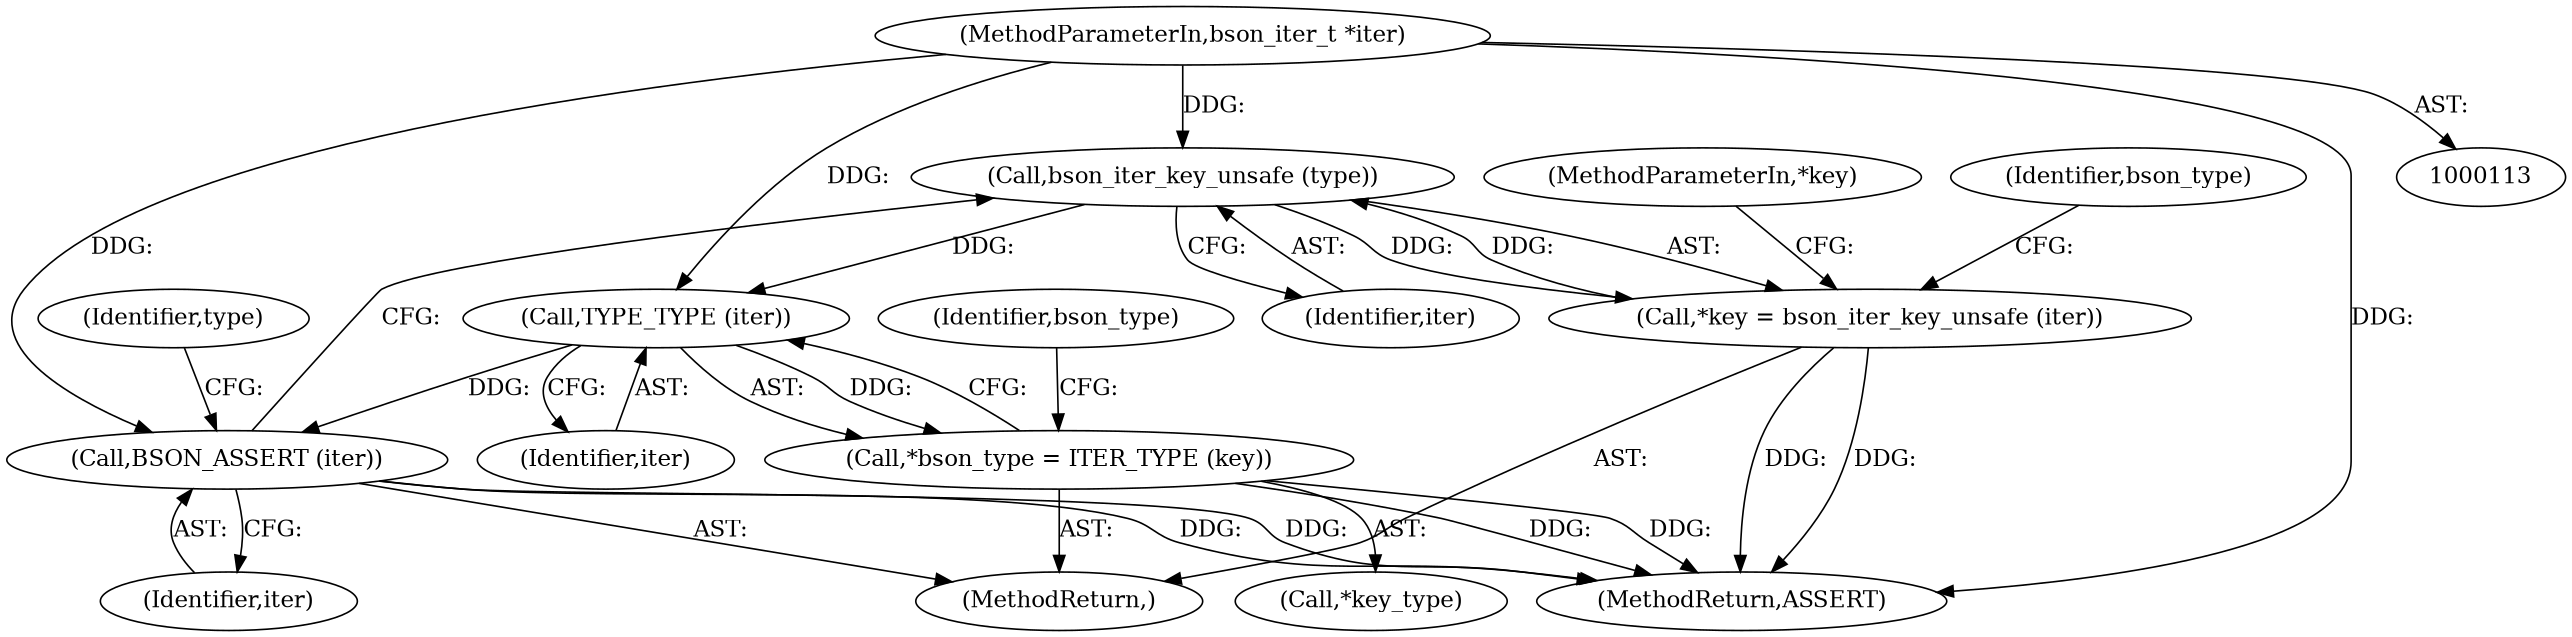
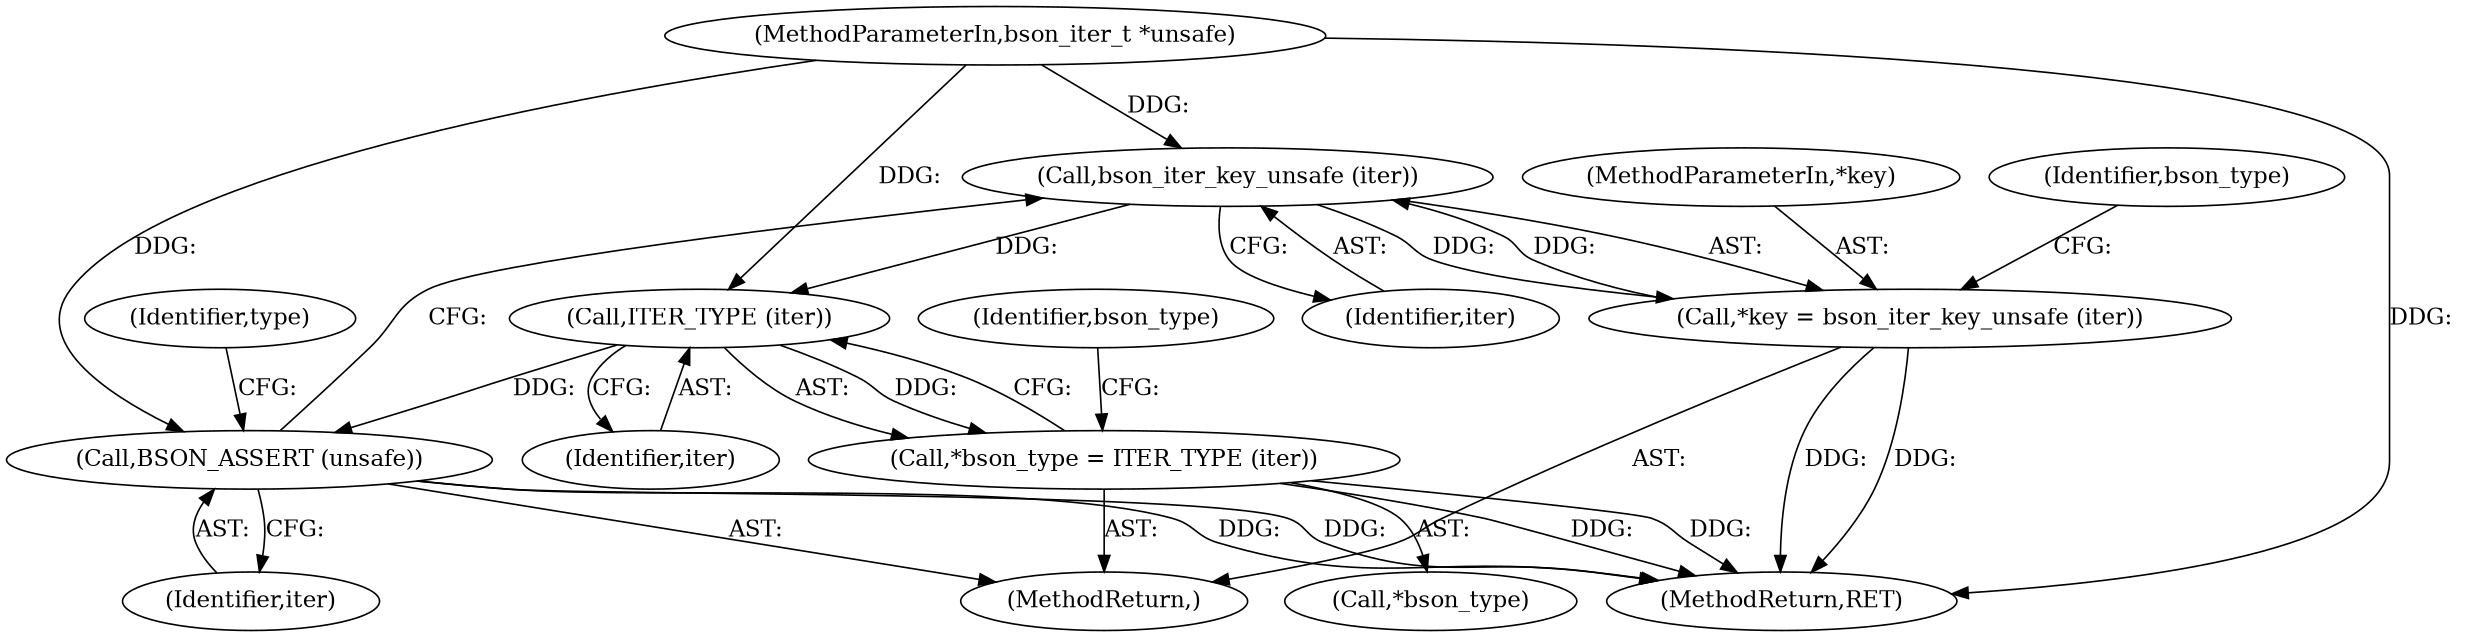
(1183, 36) -> (995, 36)
(1183, 177) -> (1228, 177)
(2481, 177) -> none
(1829, 248) -> (1866, 248)
(656, 318) -> (700, 318)
(227, 460) -> (249, 460)
(1059, 460) -> (1104, 460)
(1371, 601) -> (1431, 601)
(1742, 601) -> (1782, 601)
